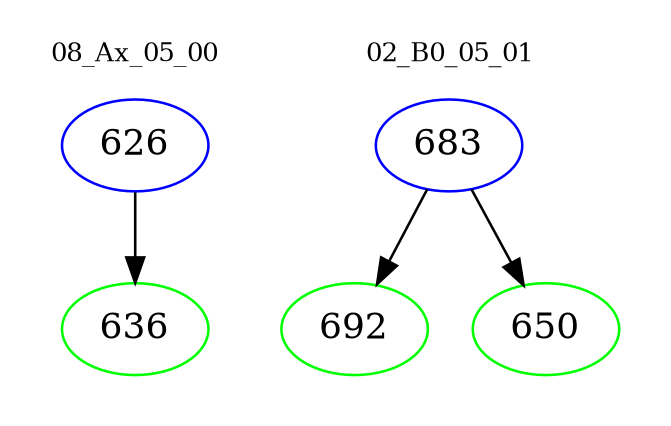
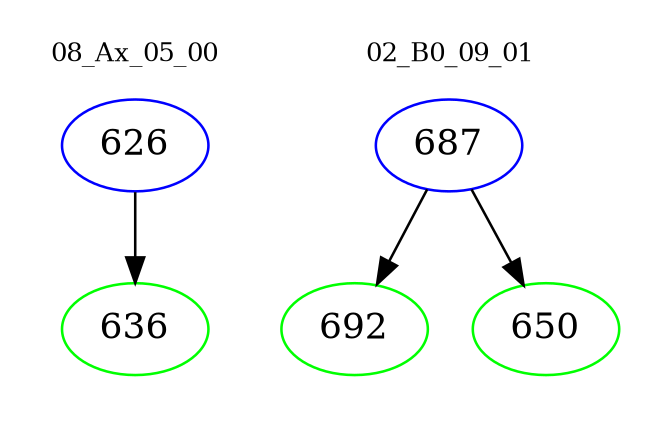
(450, 55) -> (450, 55)
(449, 145) -> (449, 145)
